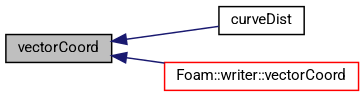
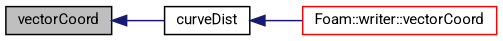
(146, 60) -> (284, 21)
